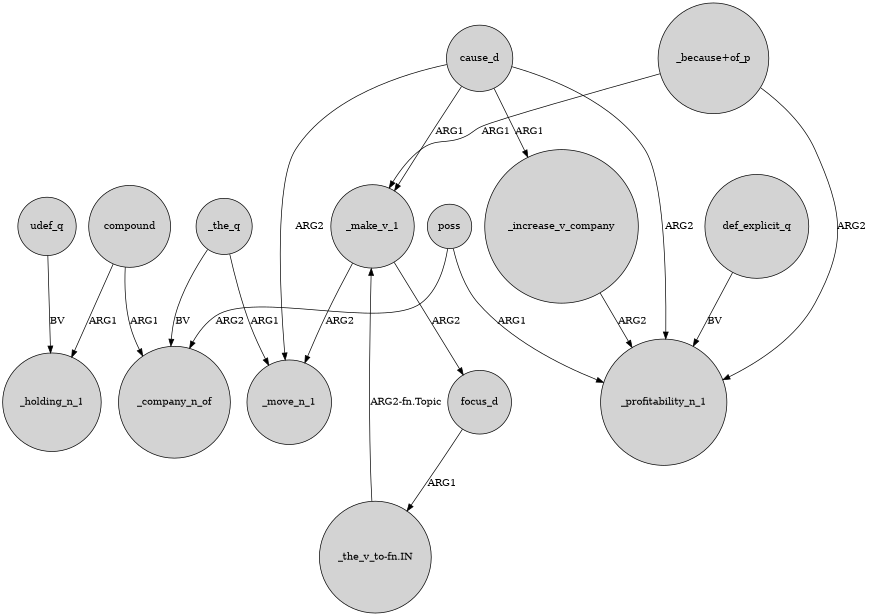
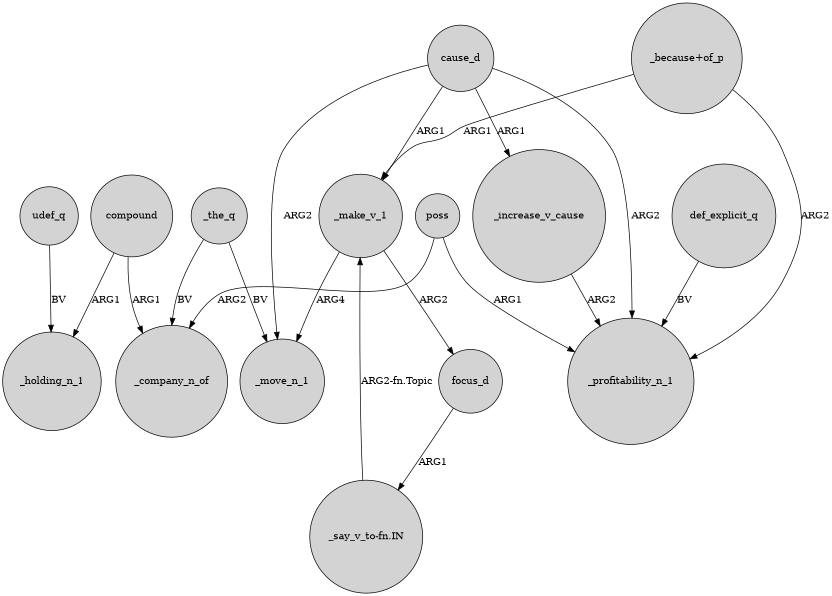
(562, 226) -> (539, 216)
(265, 321) -> (260, 300)
(340, 321) -> (331, 300)
(375, 557) -> (366, 537)
